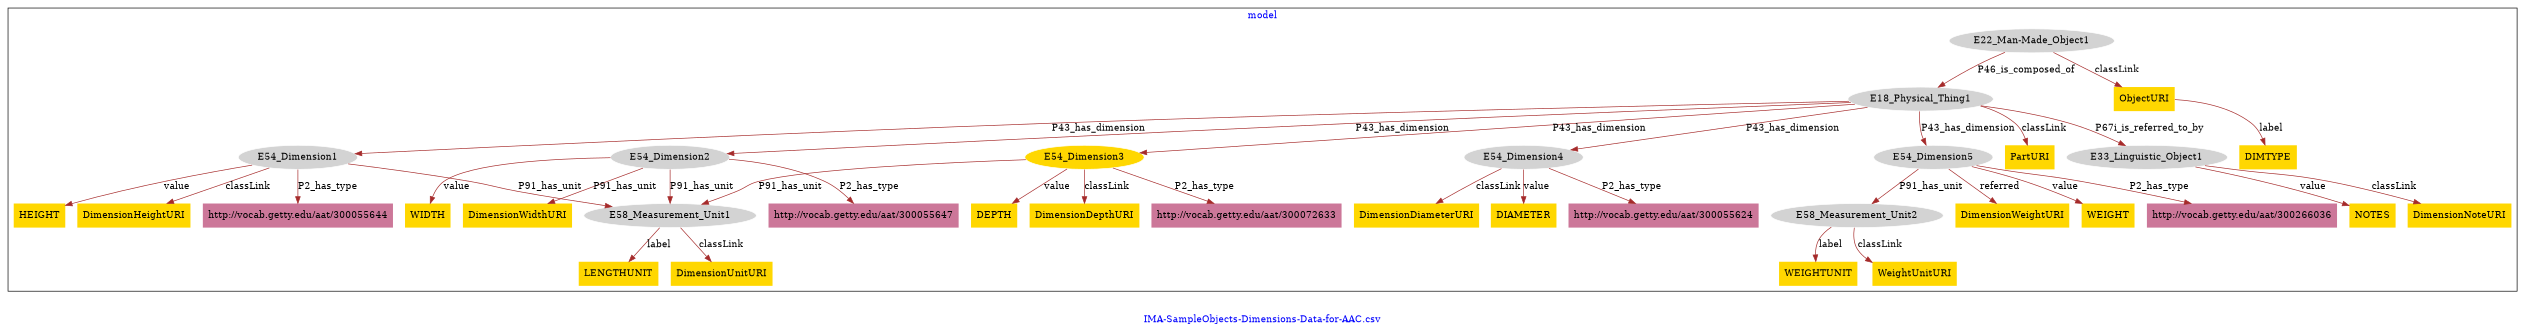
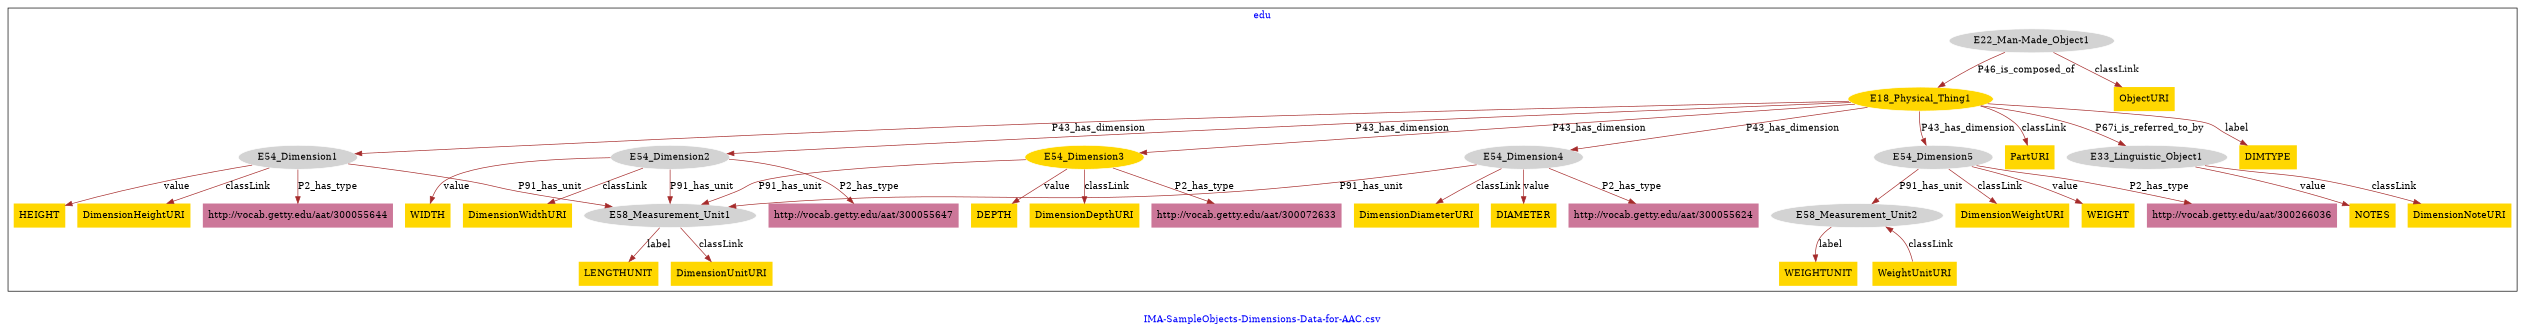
(1263, 16) -> (1263, 16)
(1921, 99) -> (1921, 99)
(2224, 109) -> (2117, 113)
(625, 186) -> (625, 186)
(2000, 186) -> (2000, 186)
none -> (1107, 197)
(1855, 245) -> (1906, 244)
